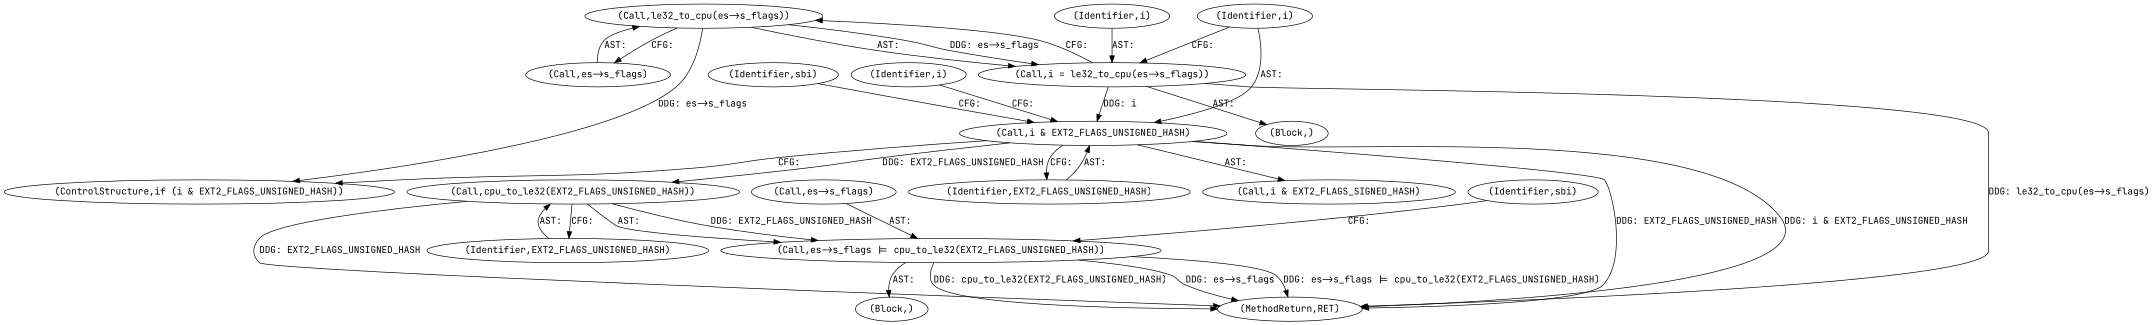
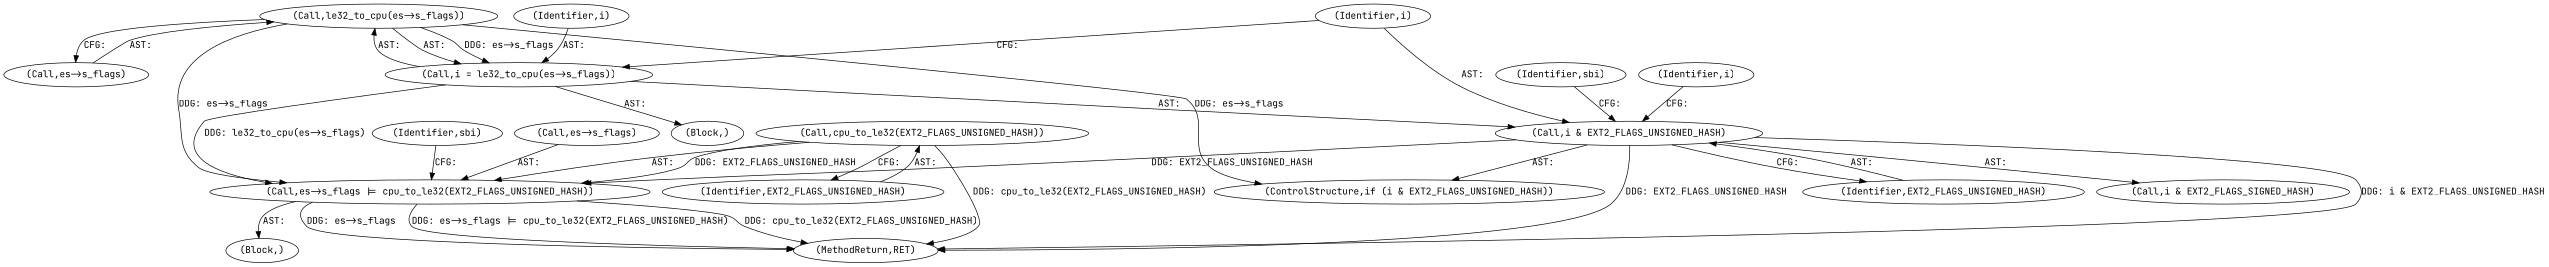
(1080, 45) -> (392, 45)
(1120, 104) -> (1172, 104)
none -> (179, 106)
(1969, 124) -> (269, 109)
(792, 163) -> (1546, 163)
(844, 163) -> (1053, 163)
(340, 251) -> (1090, 192)
